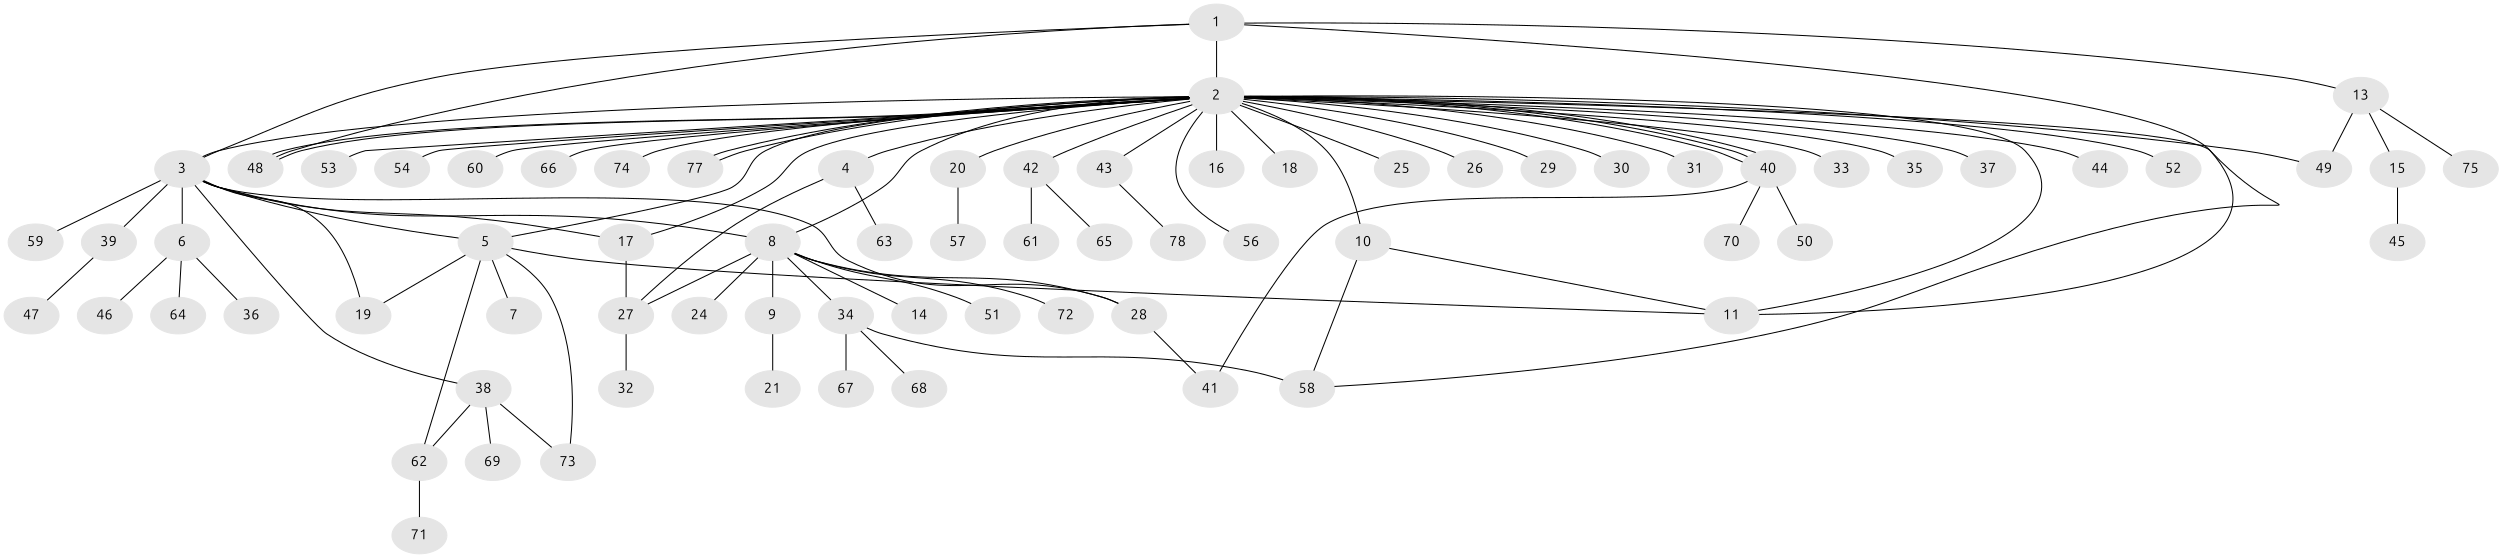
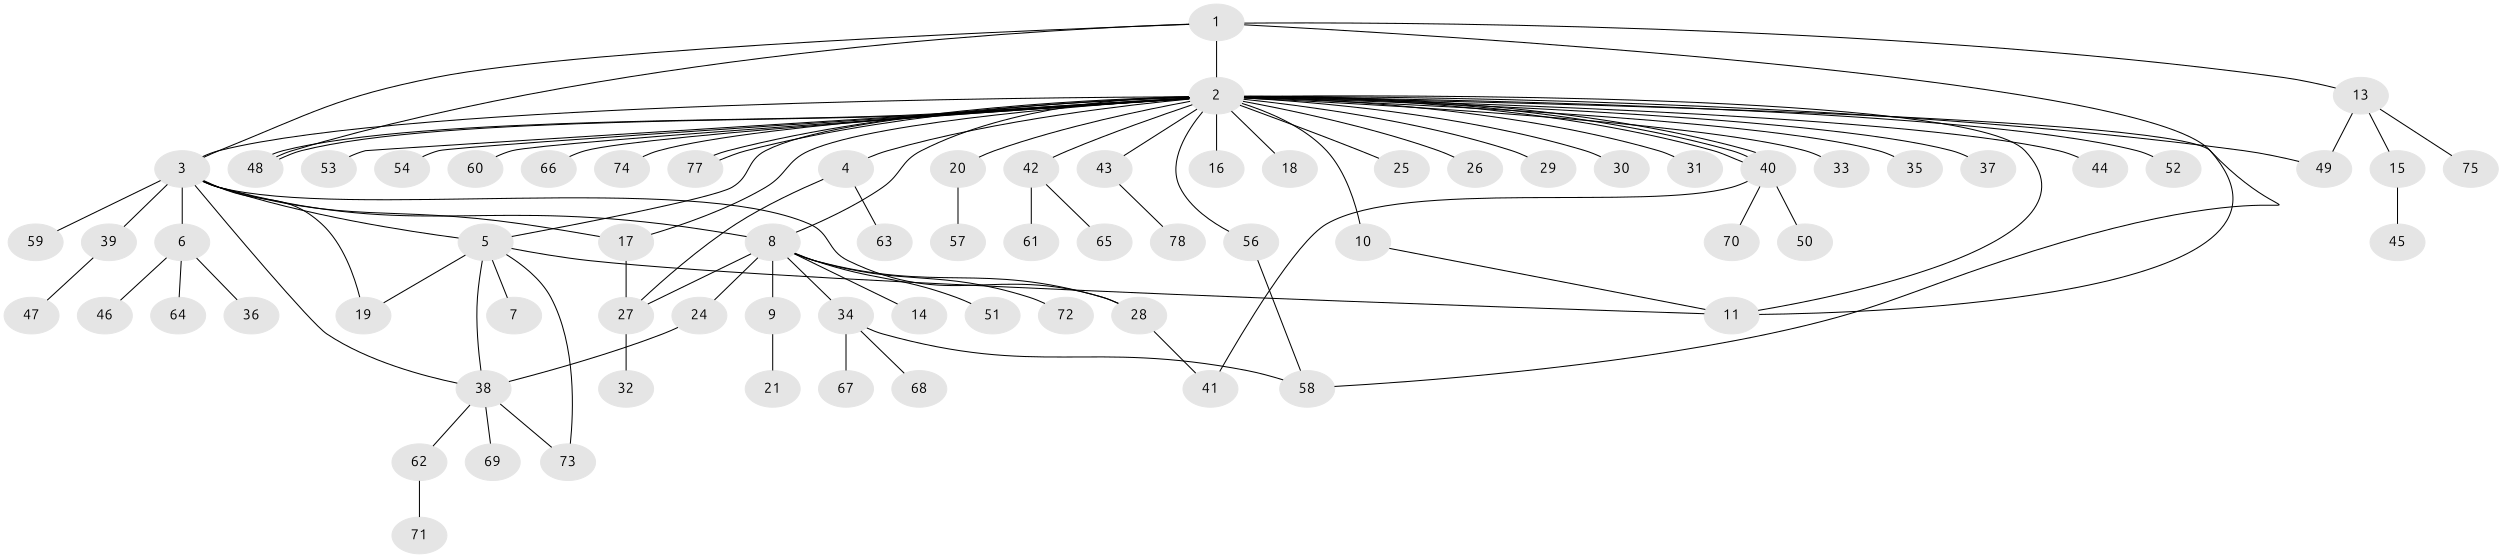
(1335, 315) -> (1279, 315)
(452, 352) -> (477, 316)
none -> (594, 357)
